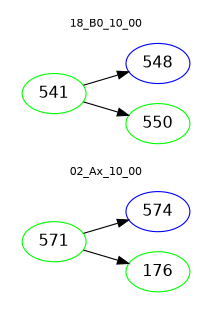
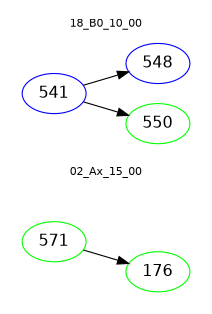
(54, 94) -> (54, 94)
(106, 172) -> (106, 172)
(158, 212) -> none
